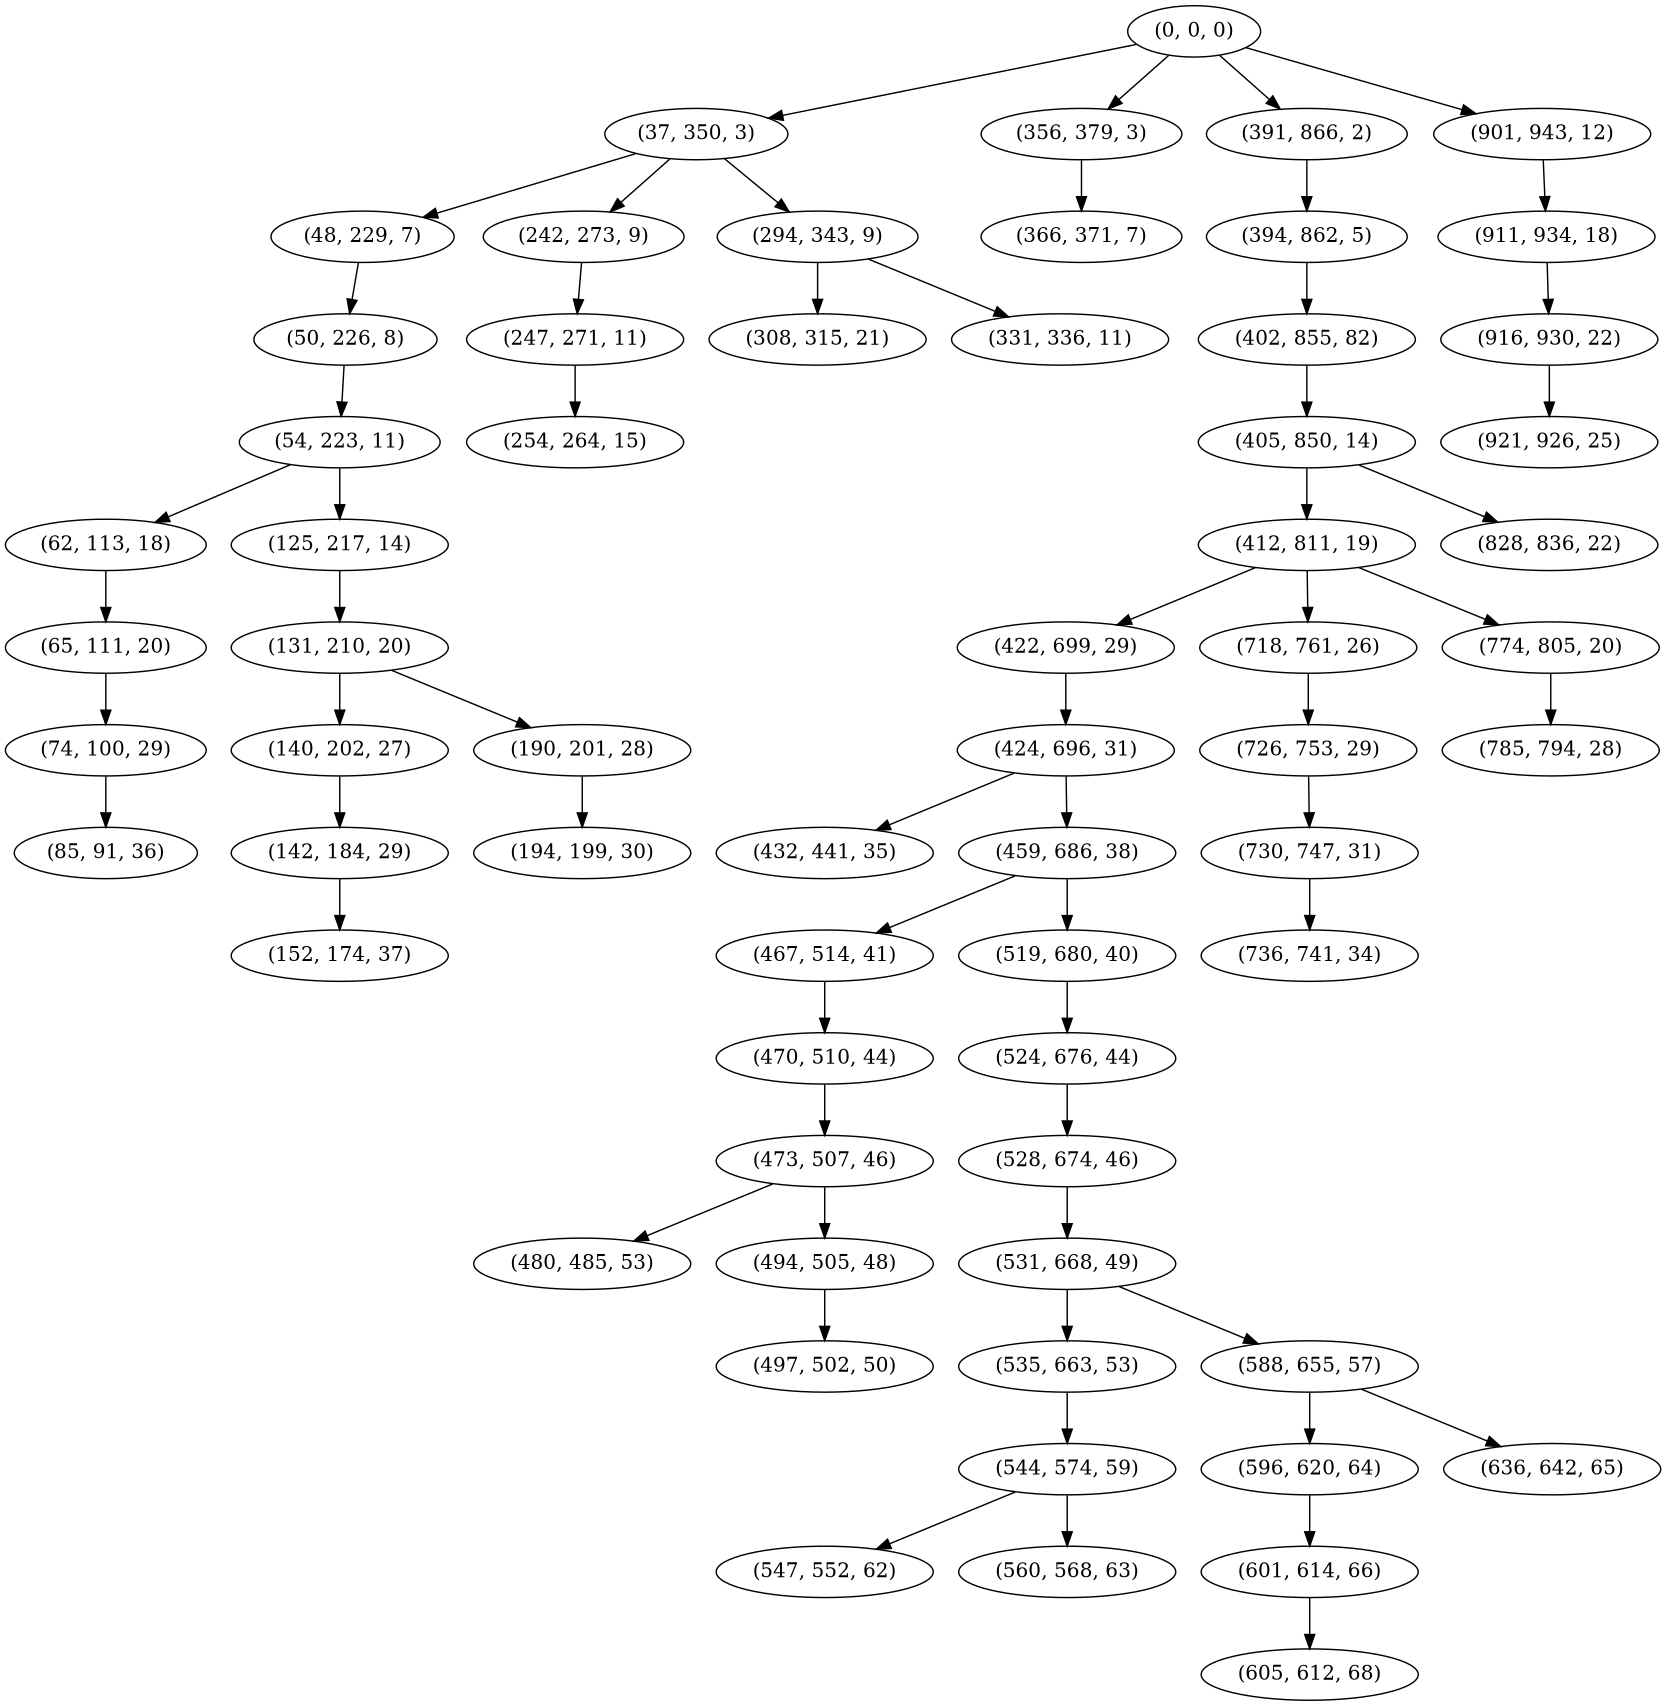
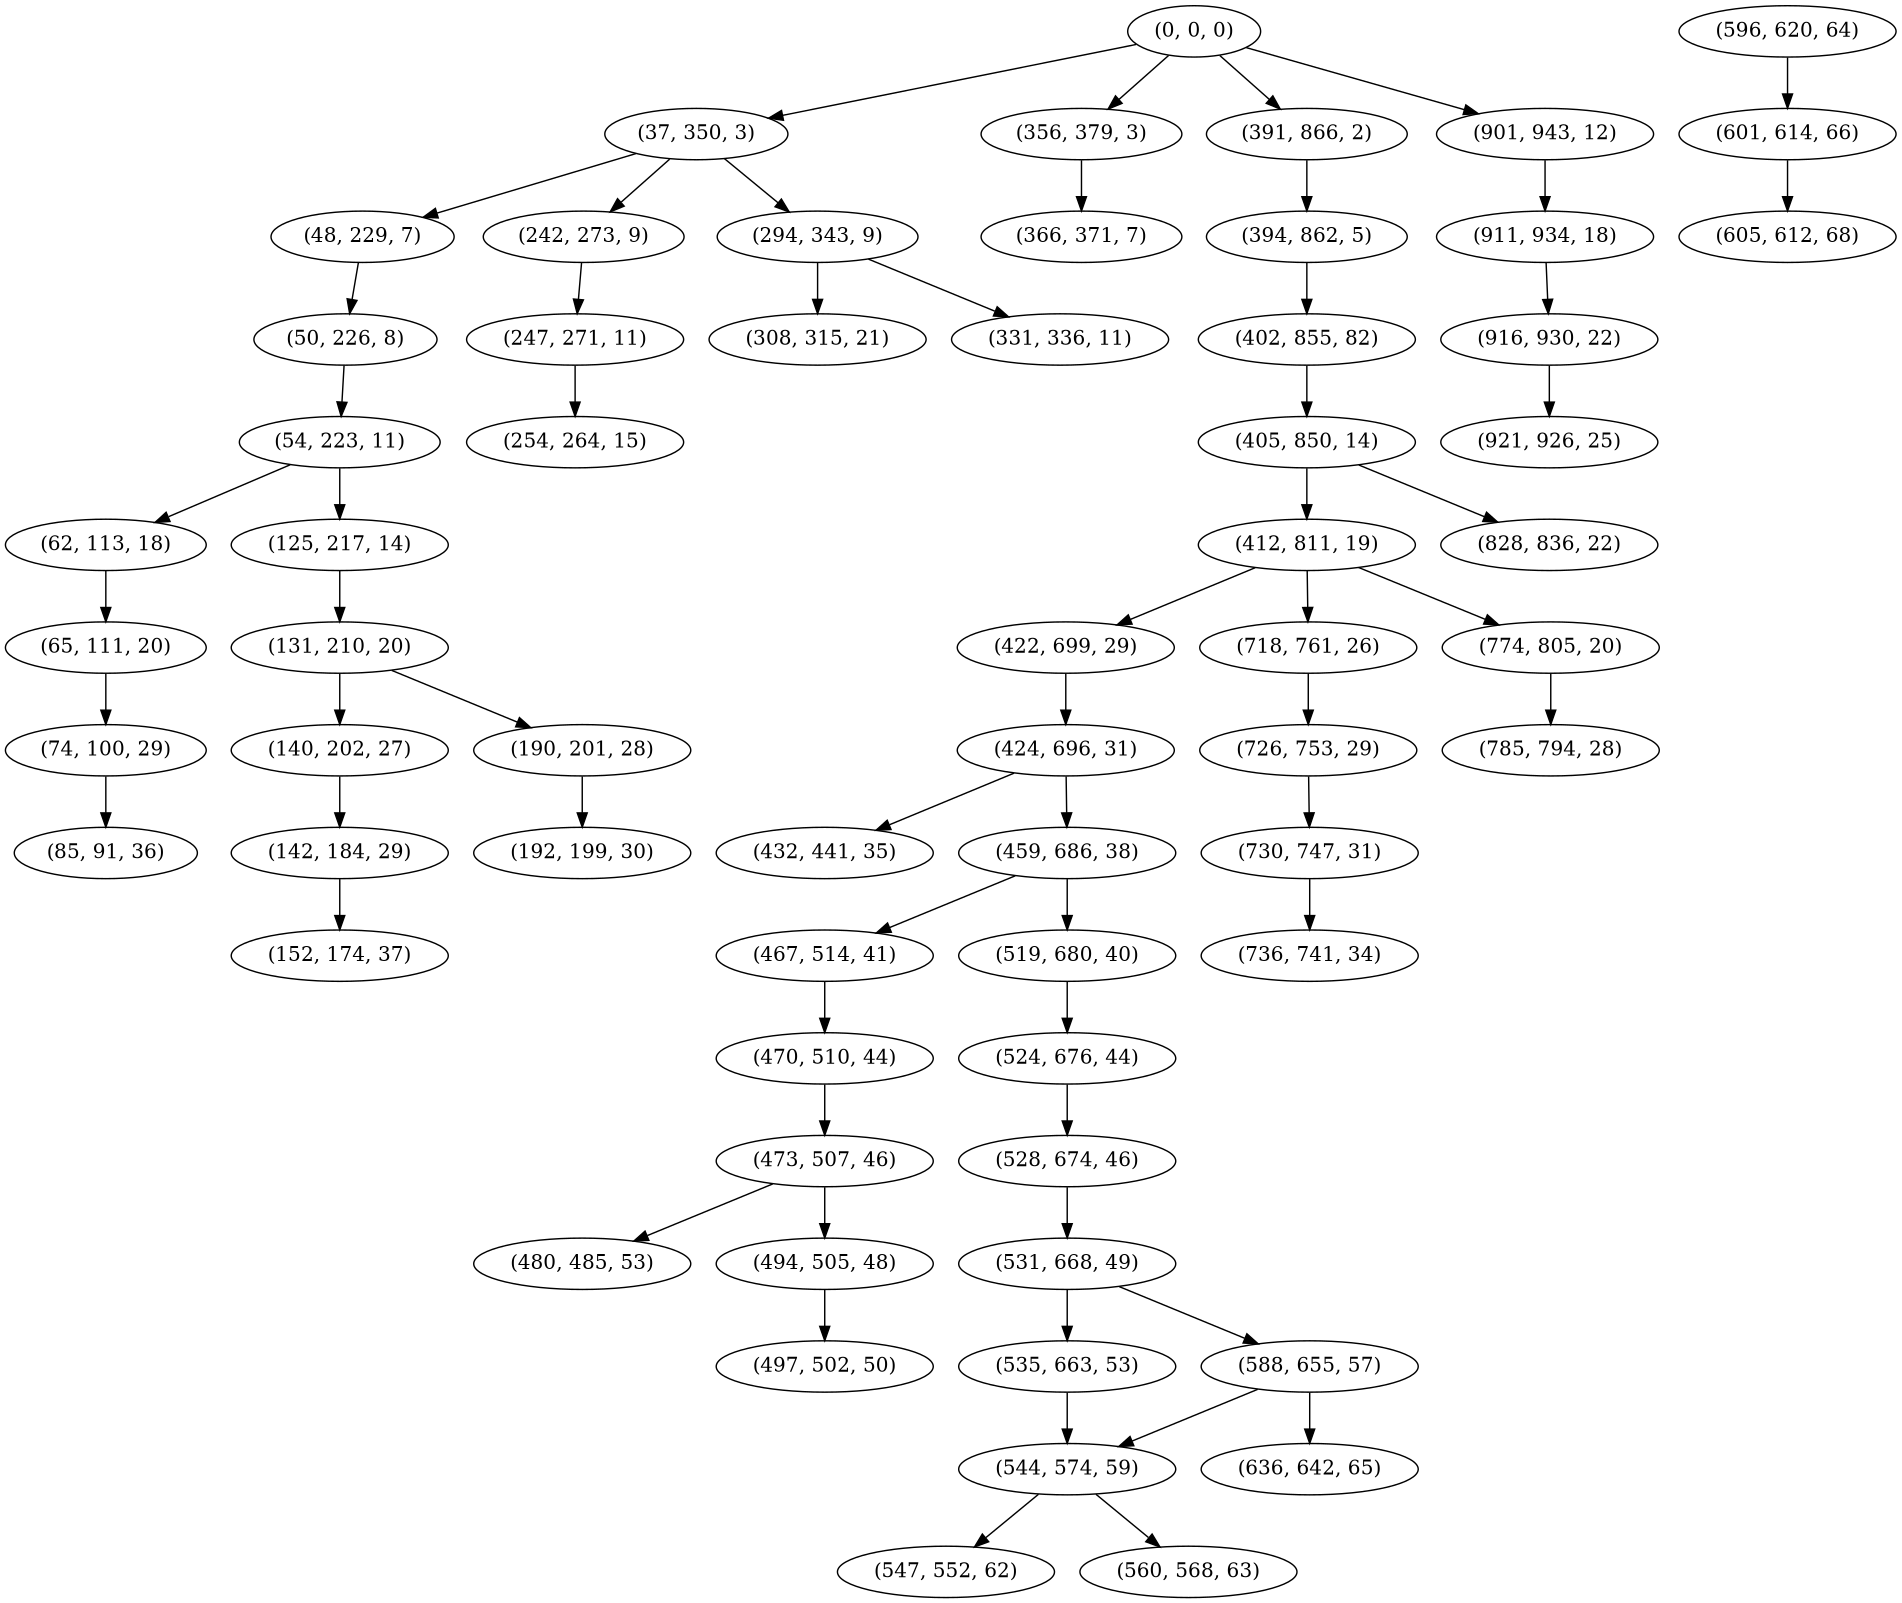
(582, 853) -> (582, 853)
(1310, 1411) -> (1195, 1415)
